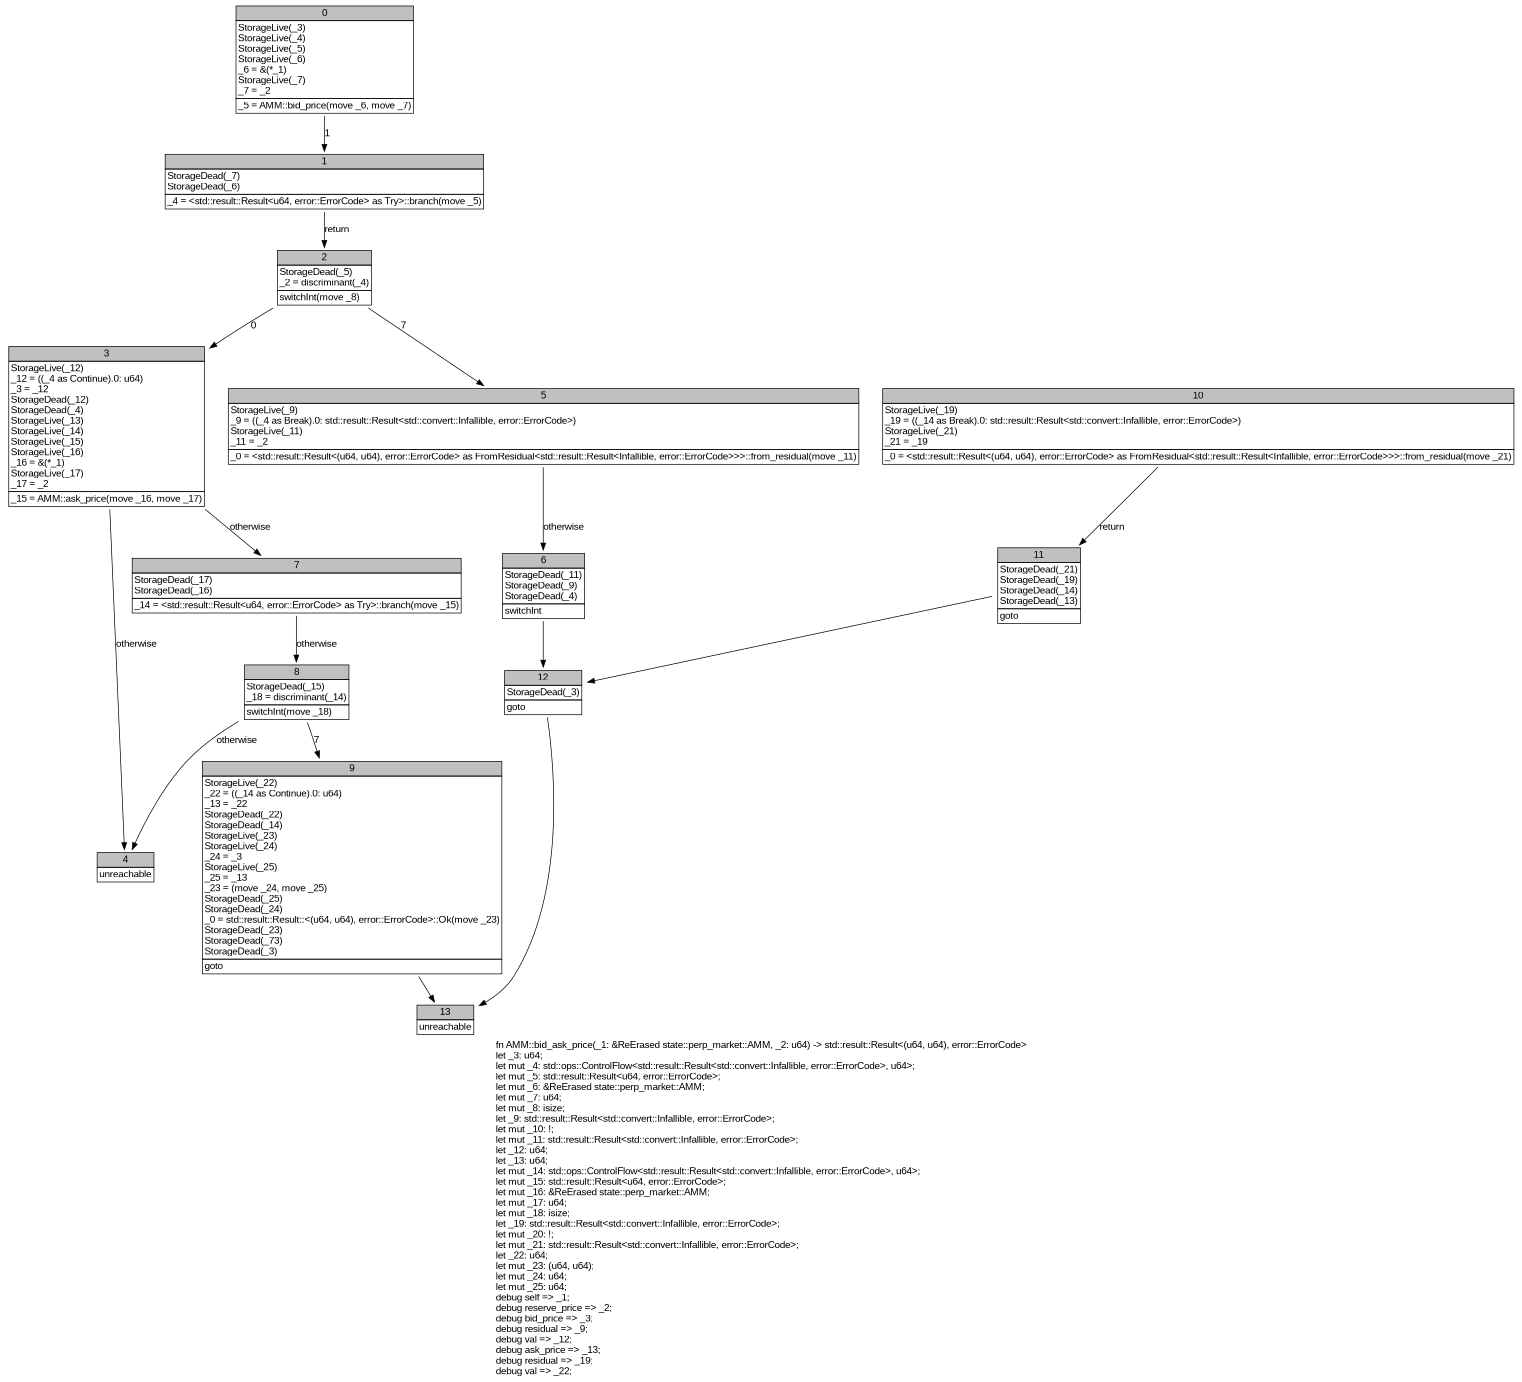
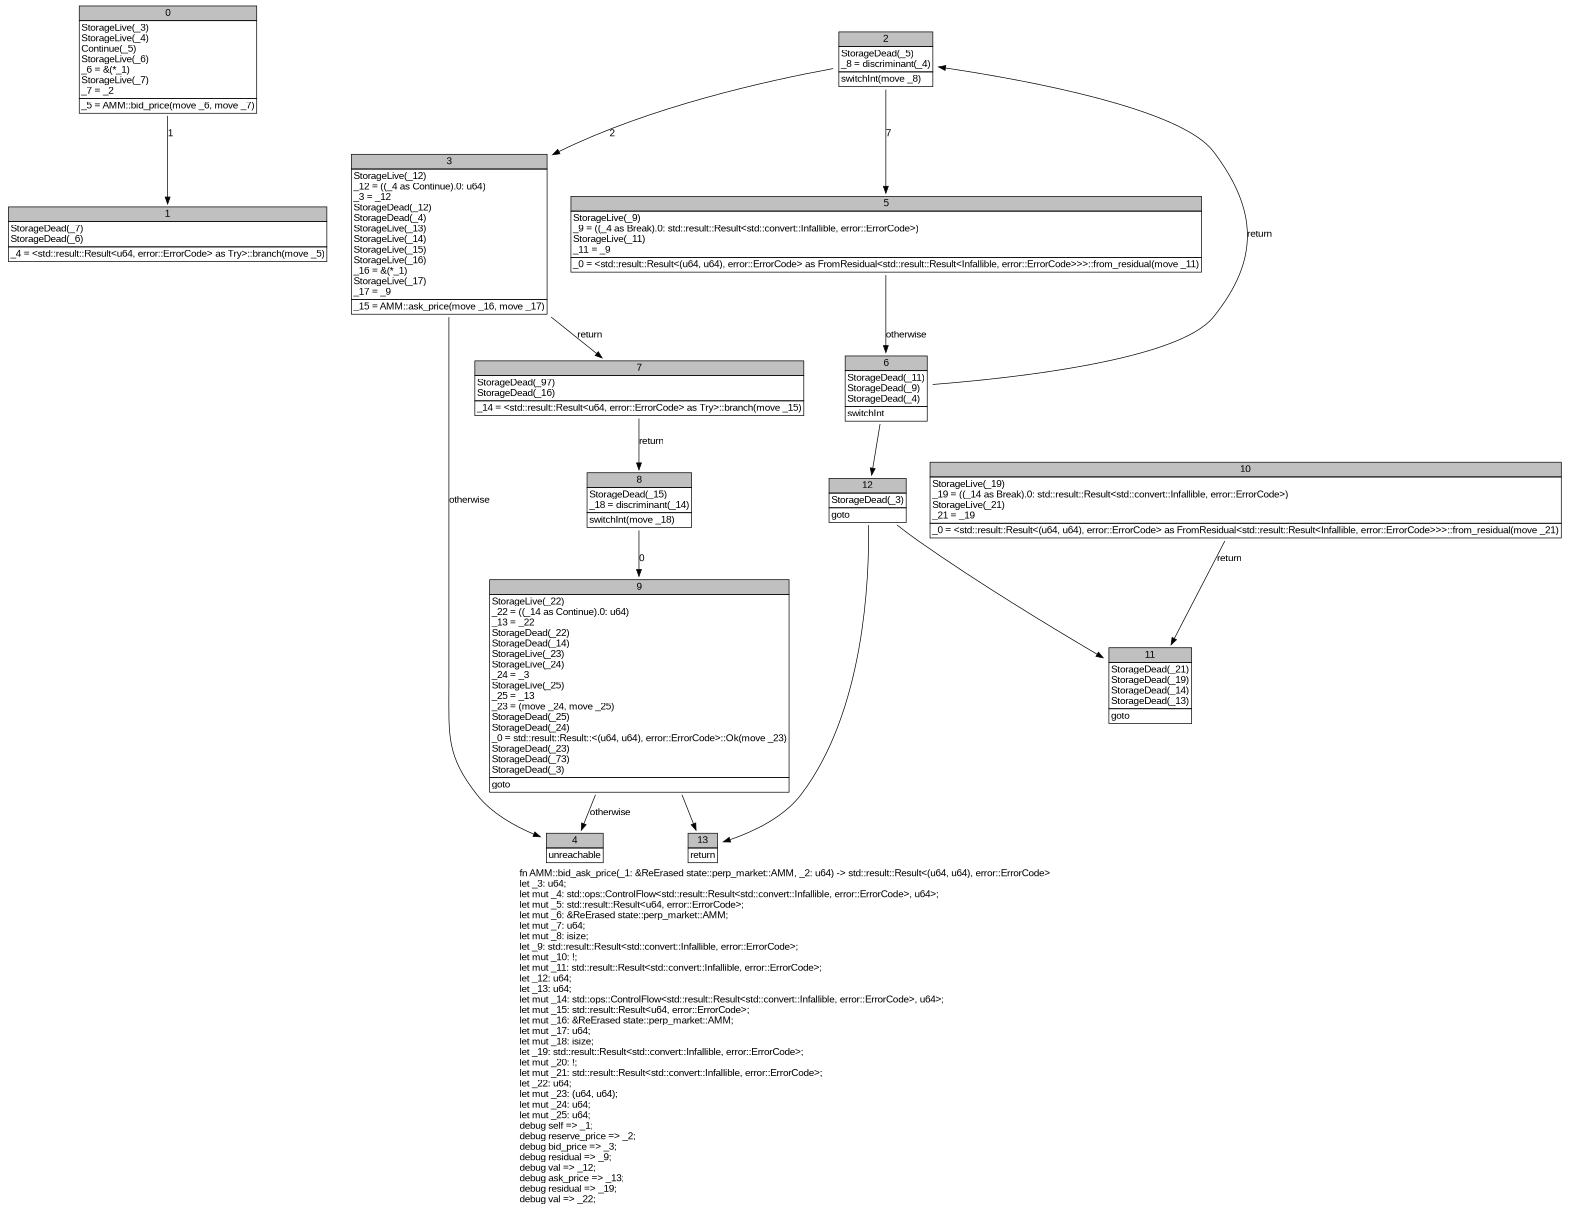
(272, 49) -> (109, 49)
(324, 226) -> (1247, 239)
(324, 283) -> (886, 64)
(254, 326) -> (612, 134)
(249, 442) -> (592, 250)
(30, 484) -> (372, 292)
(250, 527) -> (590, 335)
(174, 580) -> (516, 383)
(793, 639) -> (995, 592)
(317, 644) -> (652, 442)
(317, 740) -> (642, 559)
(177, 773) -> (590, 809)
(445, 1027) -> (703, 855)
